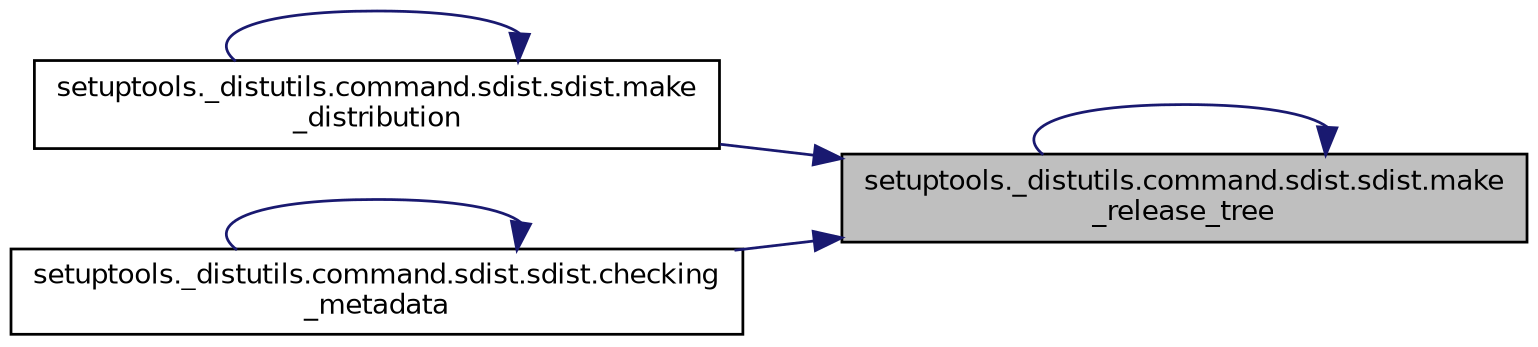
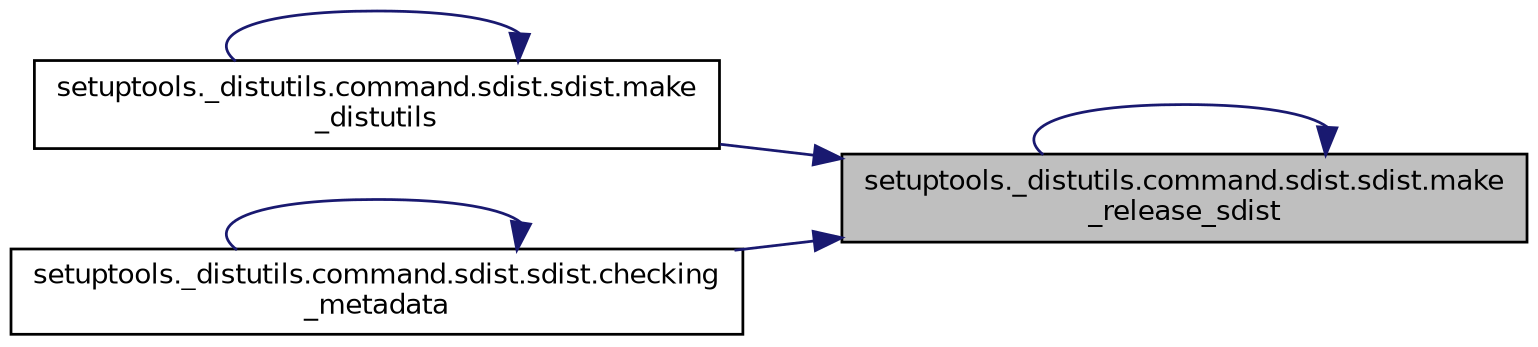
(377, 105) -> (377, 105)
(1184, 198) -> (1184, 198)
